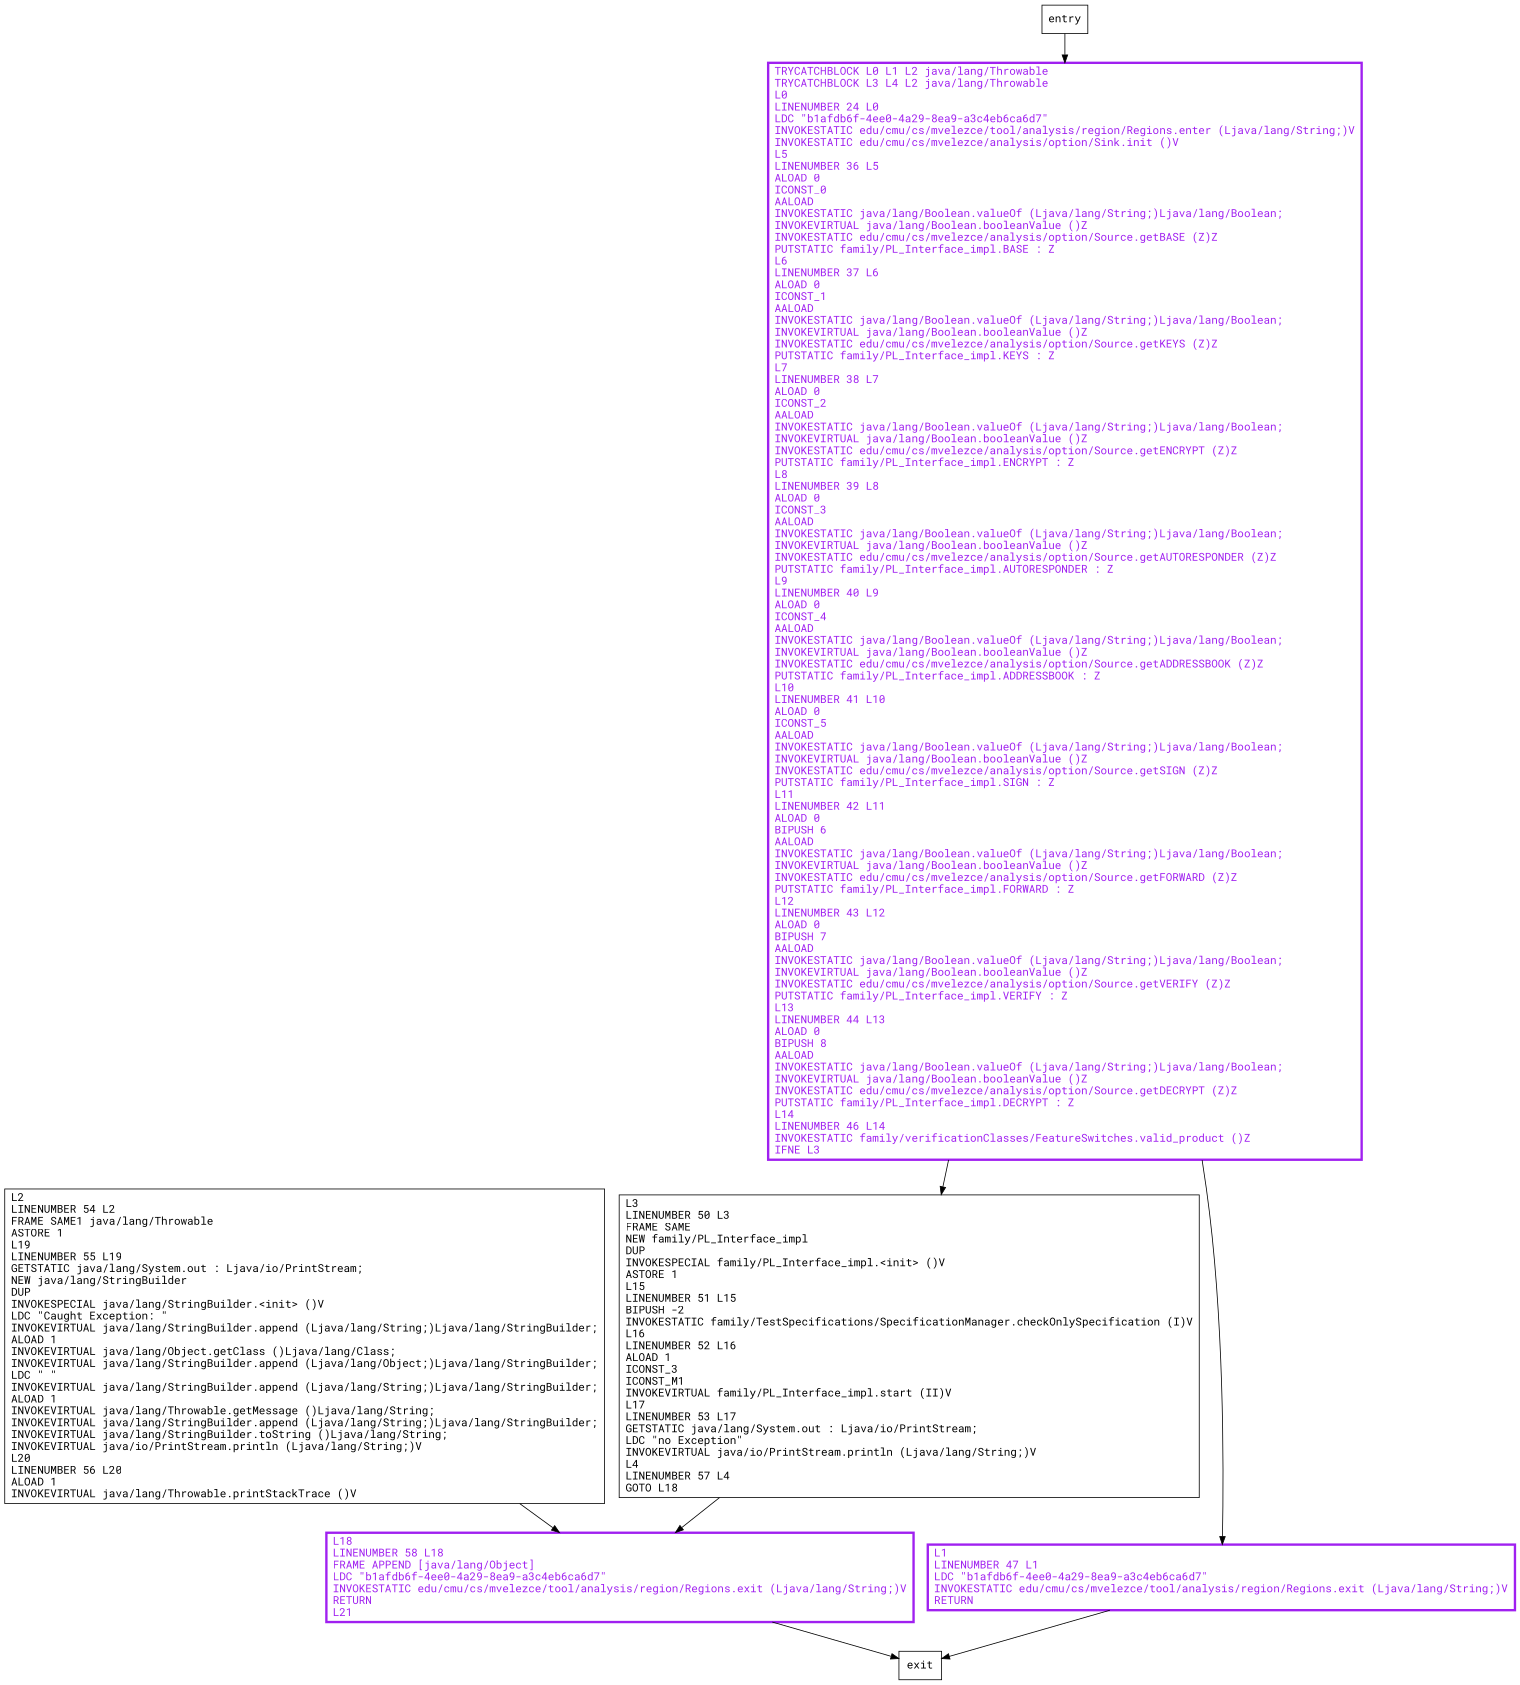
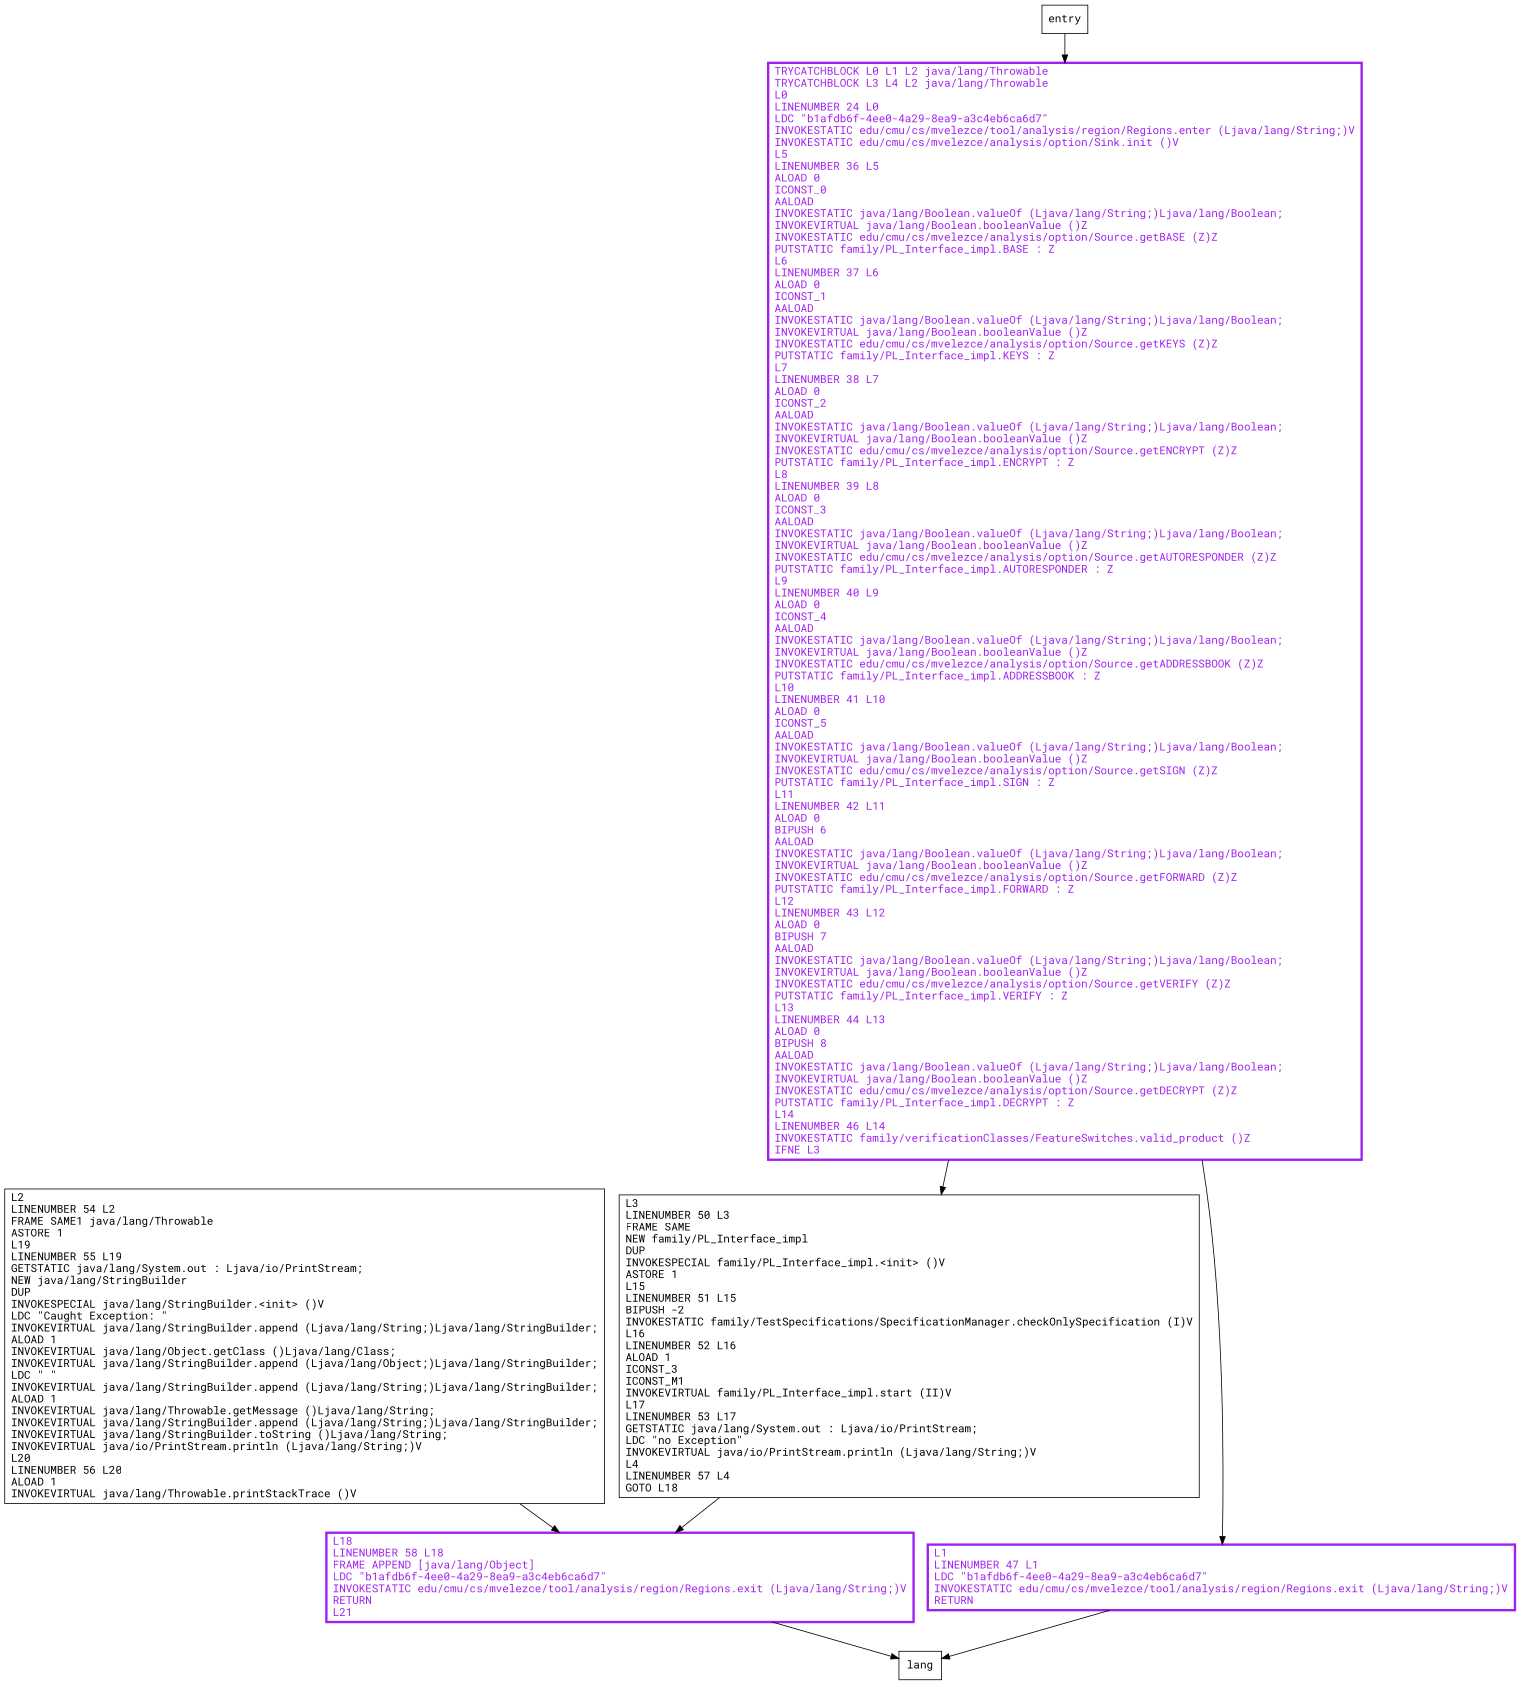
(920, 1666) -> (920, 1666)
